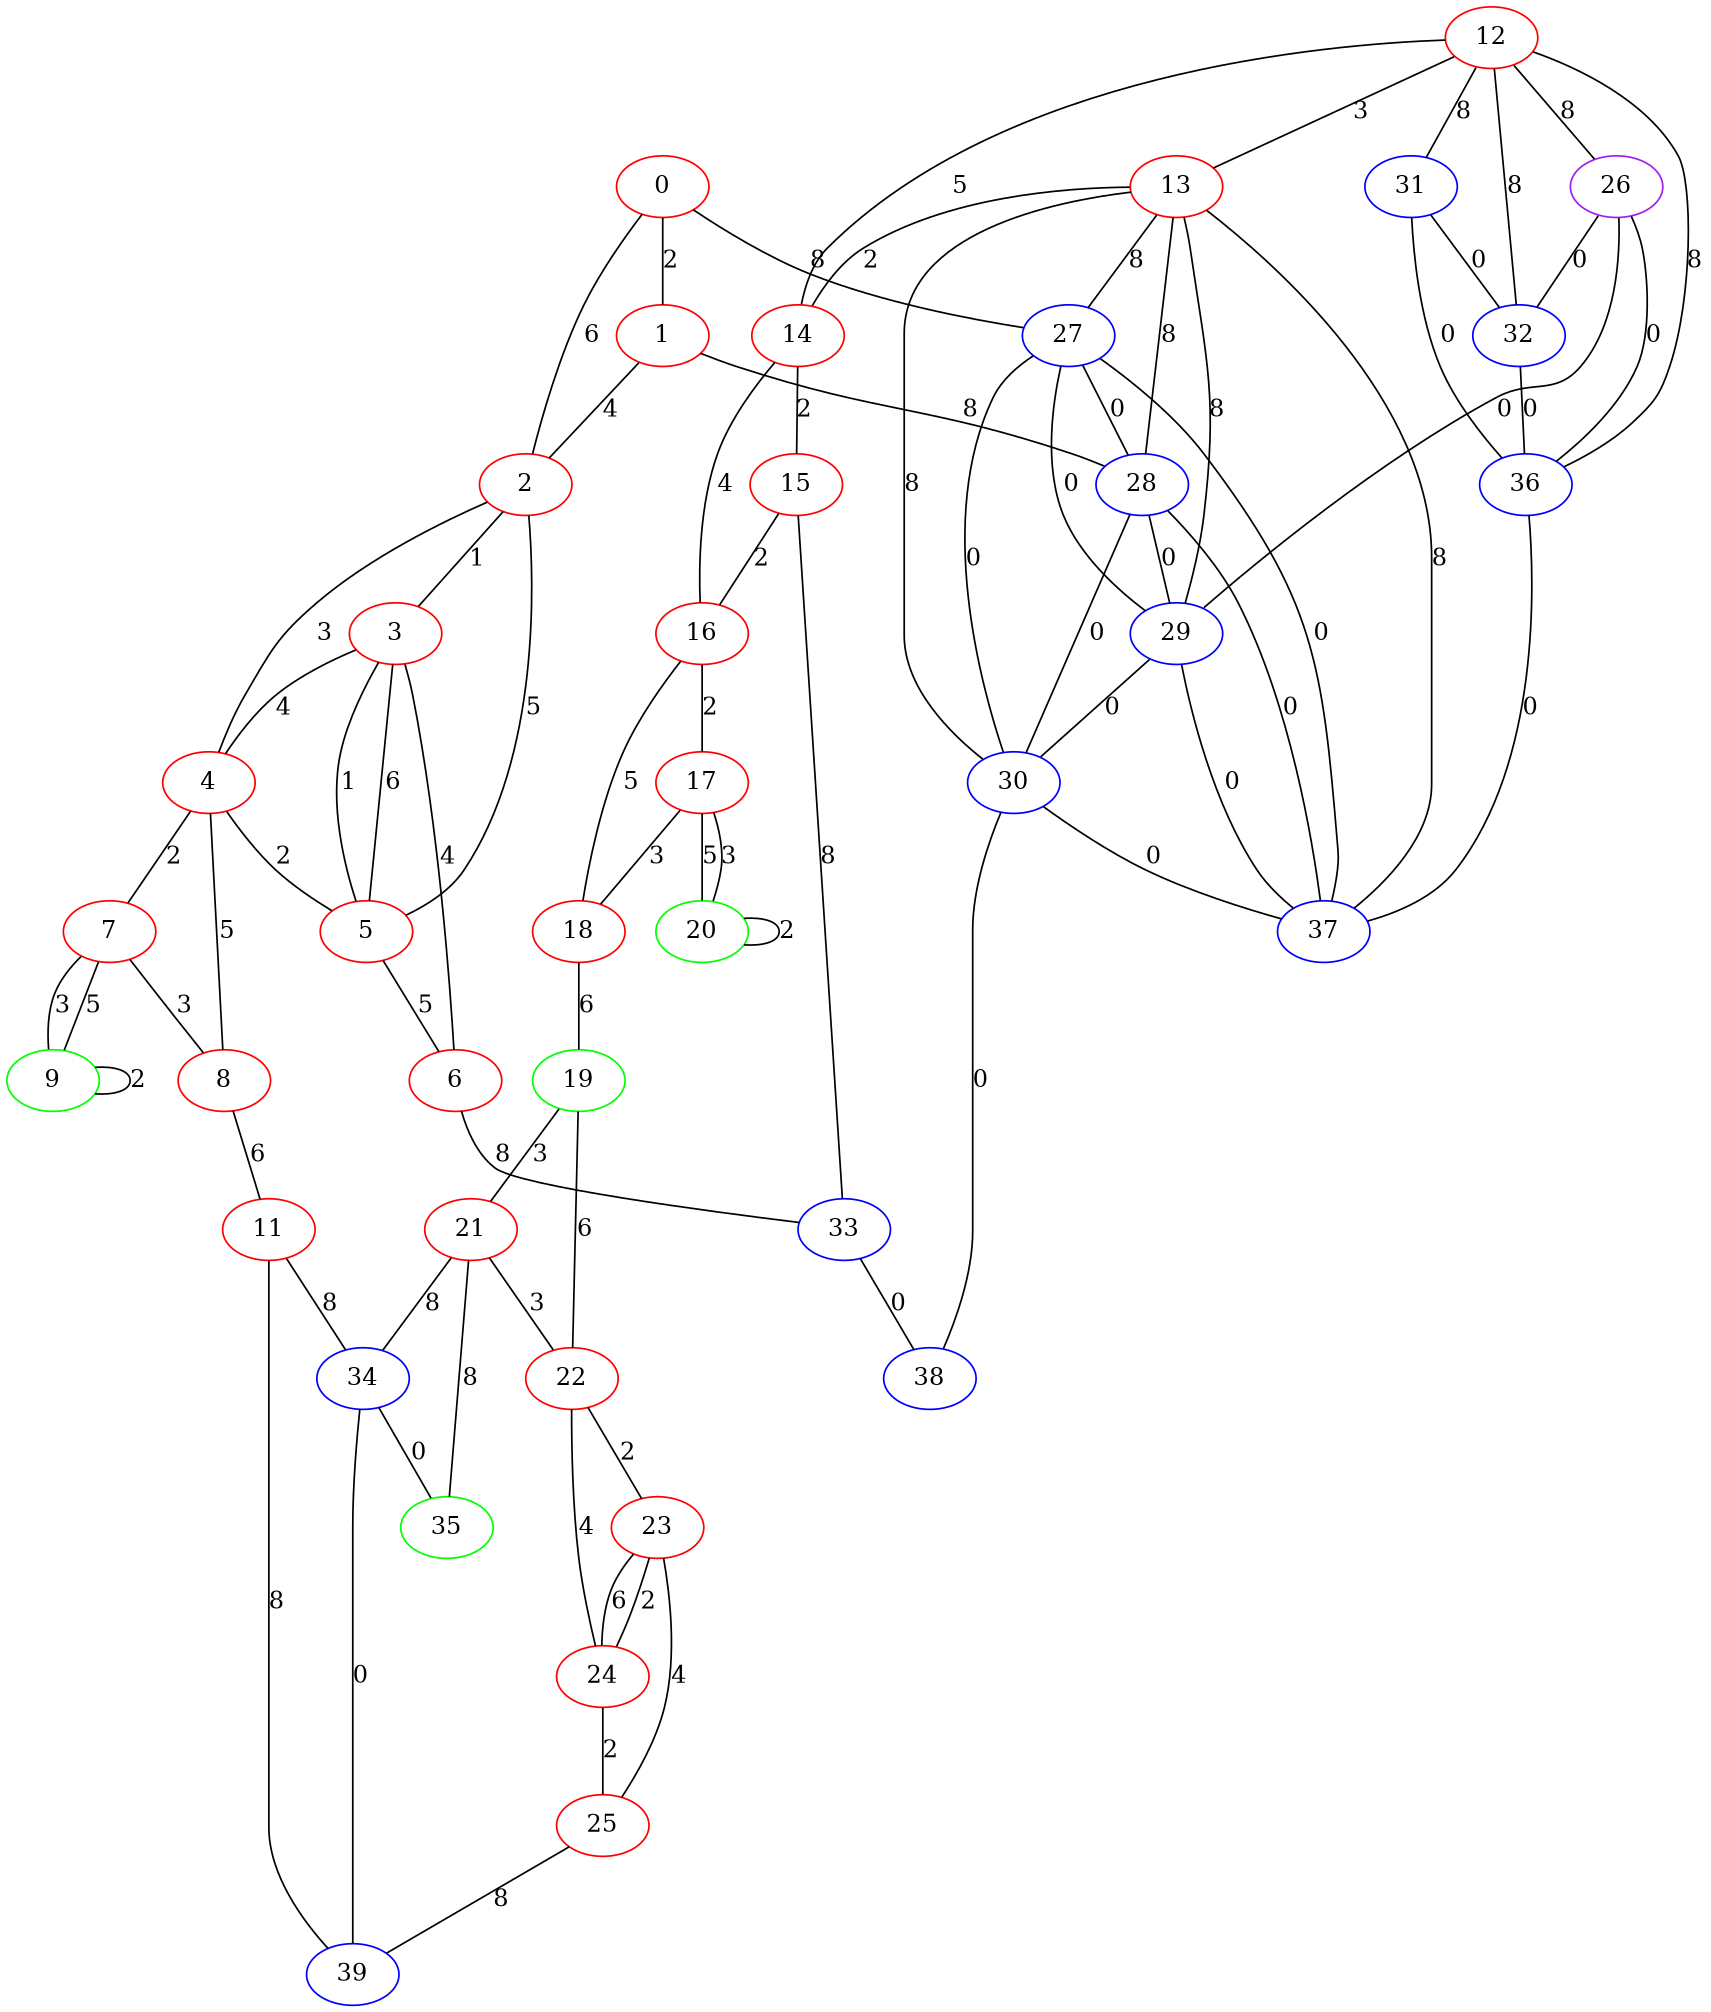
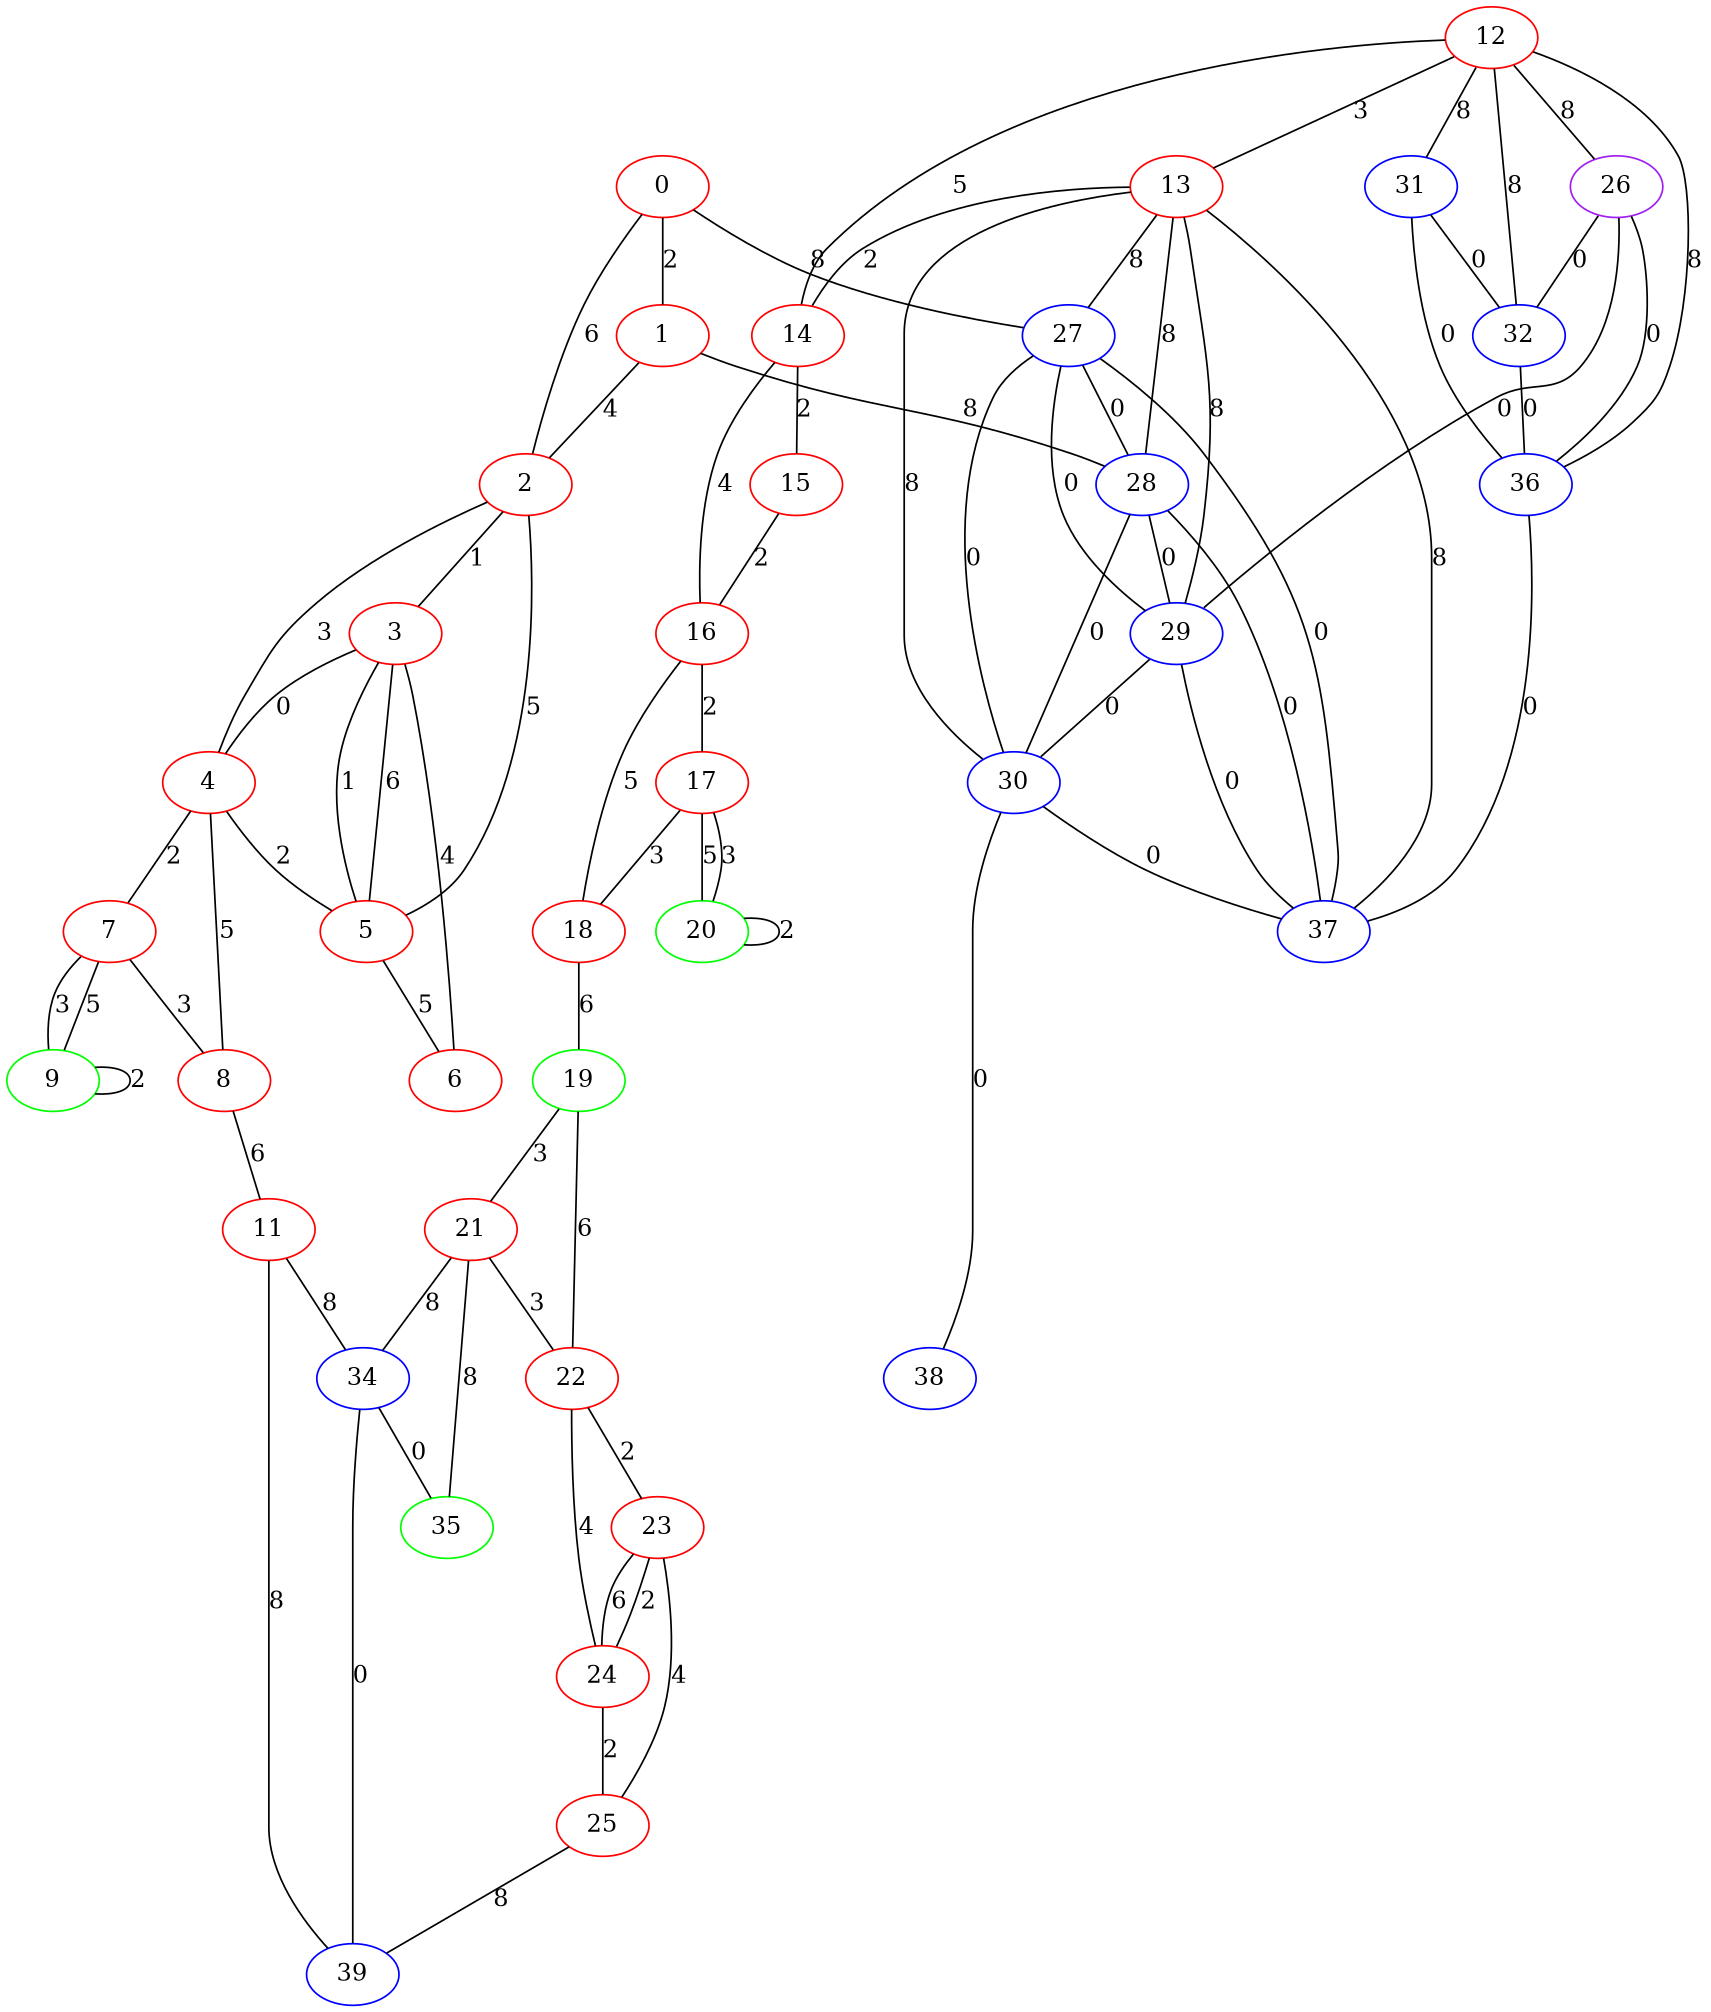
(284, 708) -> (284, 708)
(844, 1230) -> none
